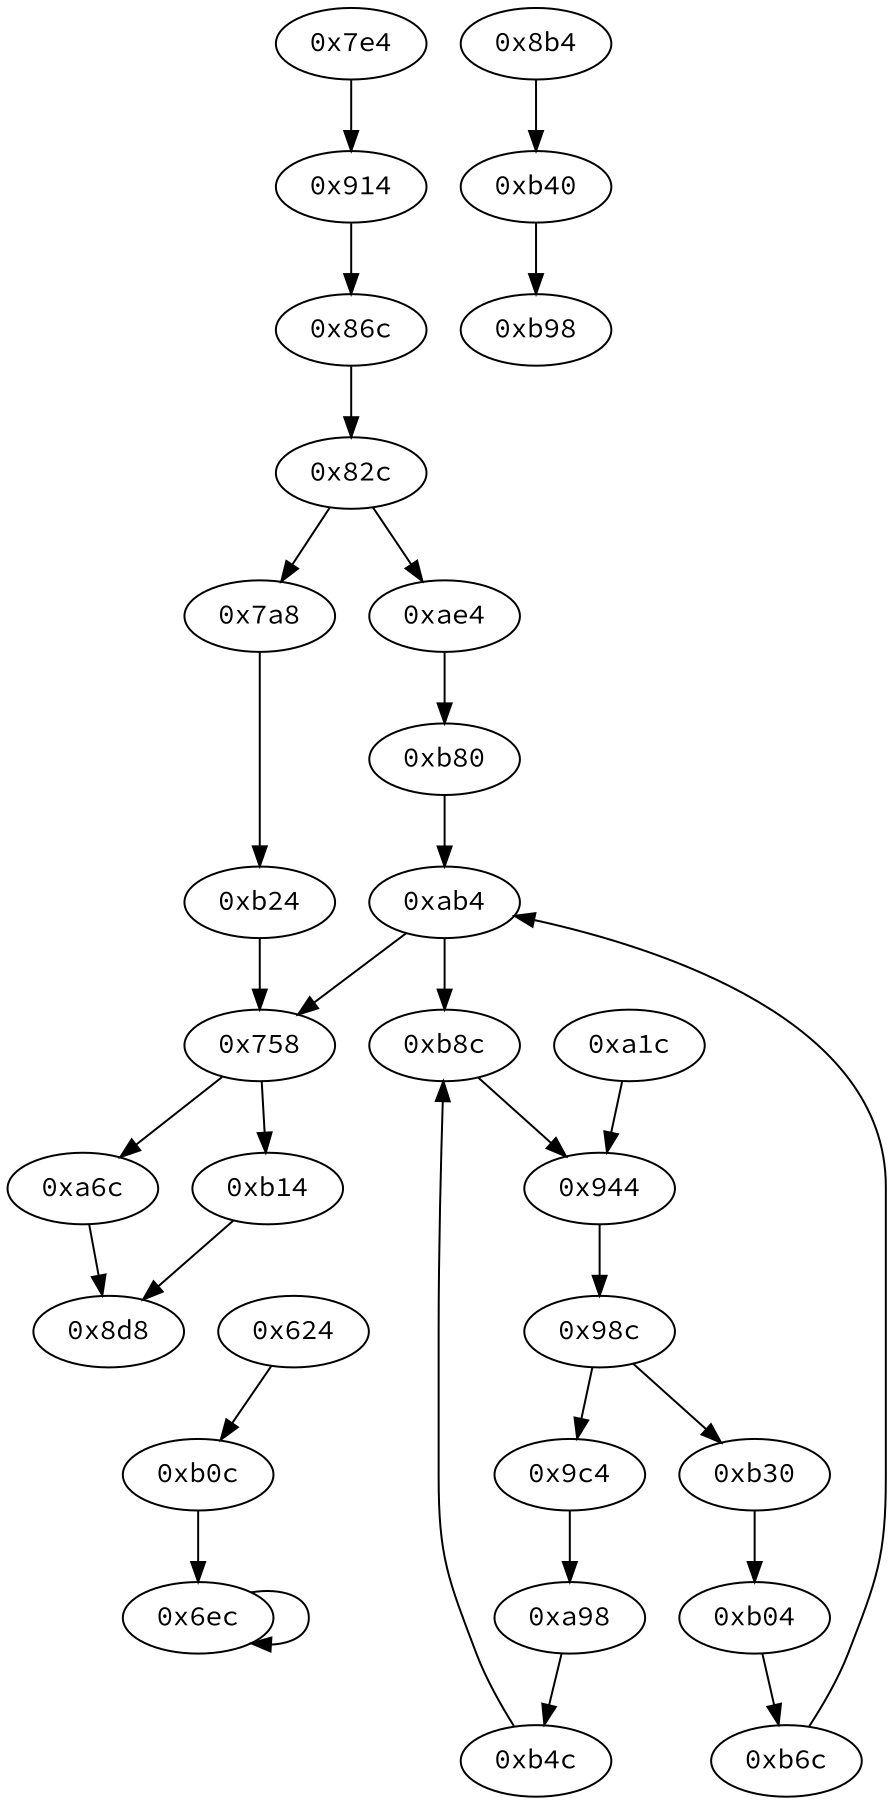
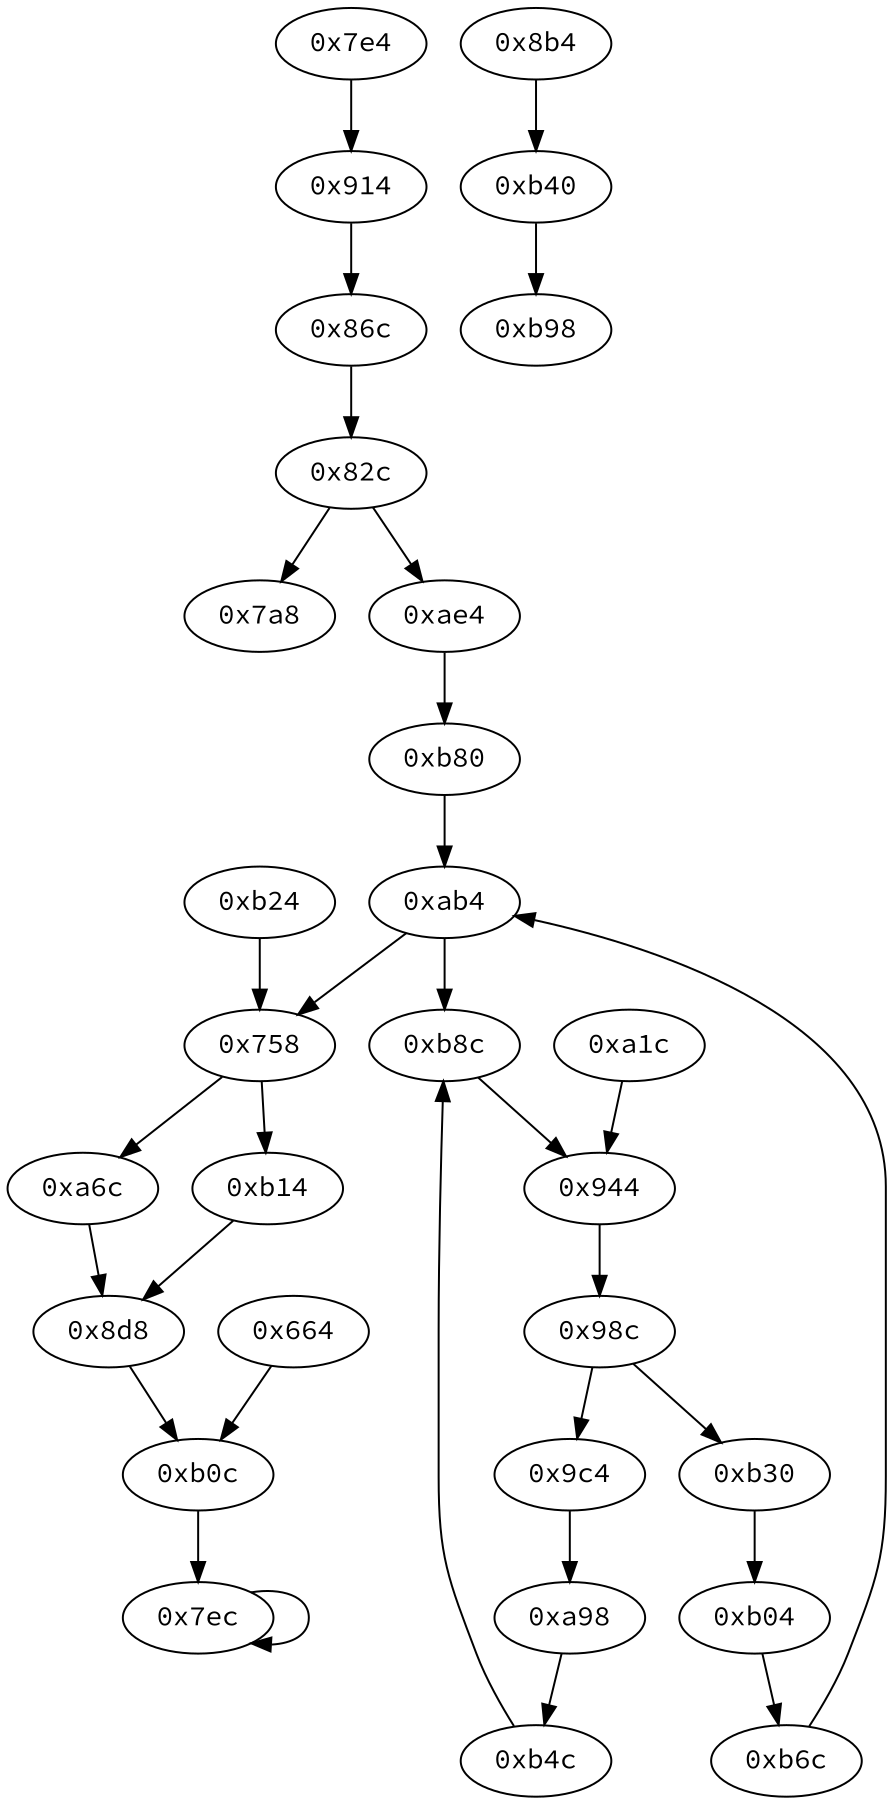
(260, 749) -> none
(294, 1332) -> (294, 1332)
none -> (148, 1395)
(198, 1618) -> (198, 1618)
